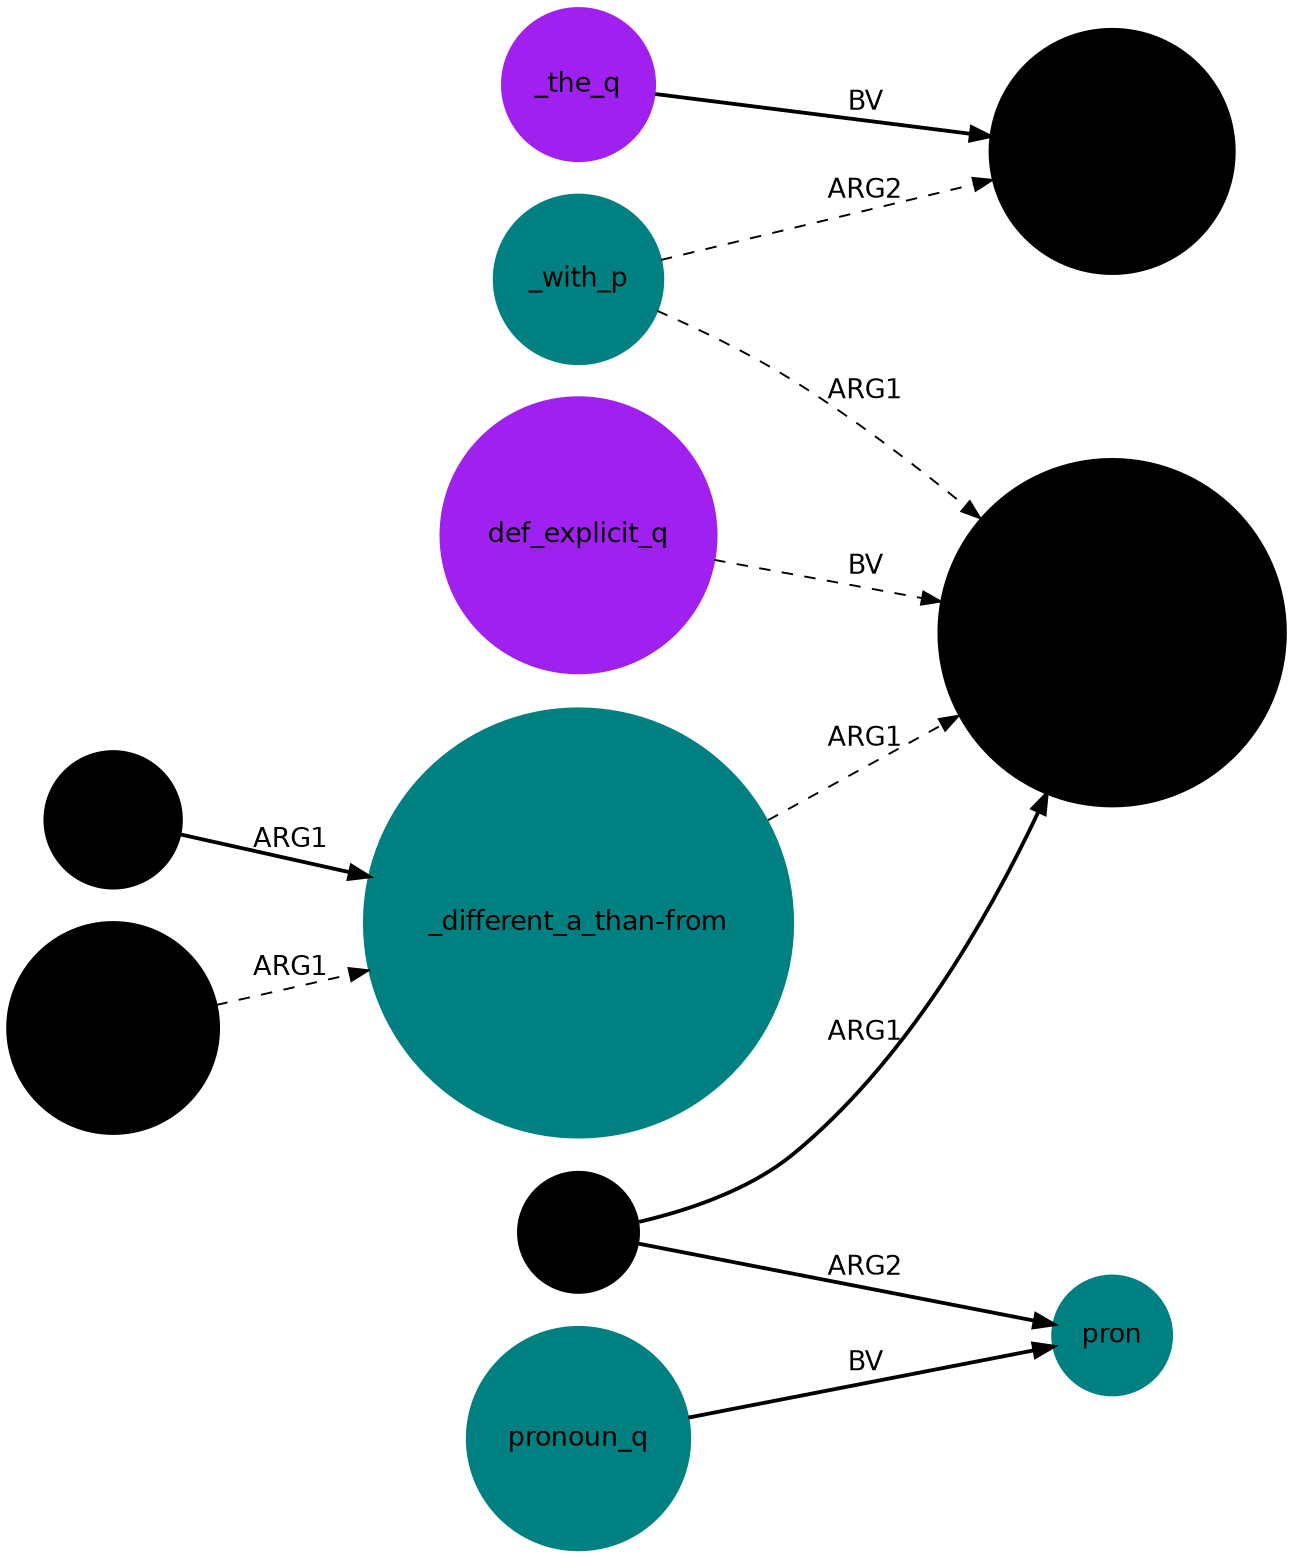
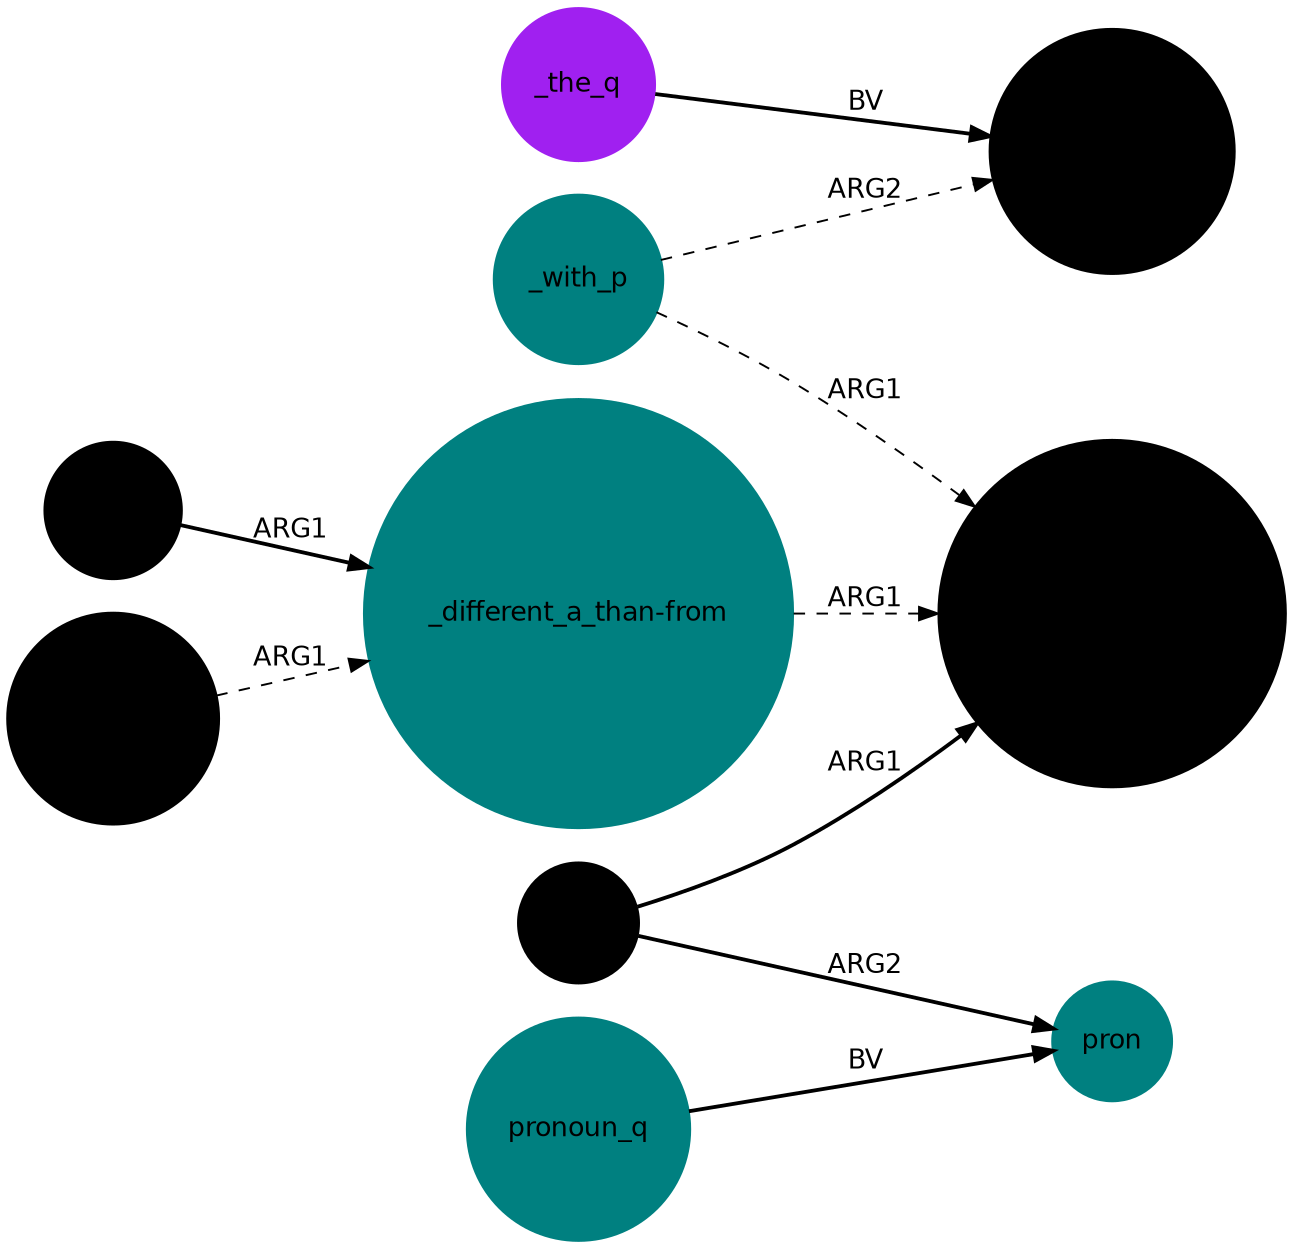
(579, 535) -> none
